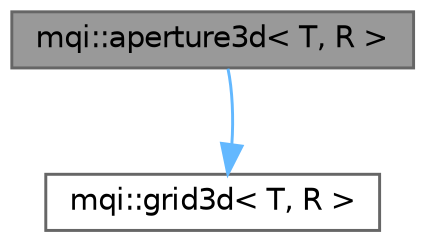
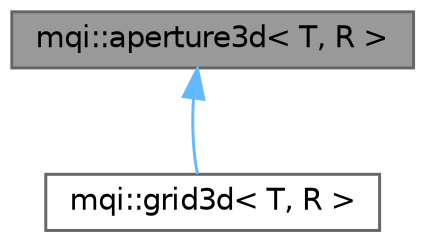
(232, 106) -> (193, 136)
